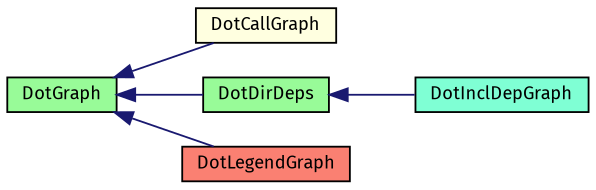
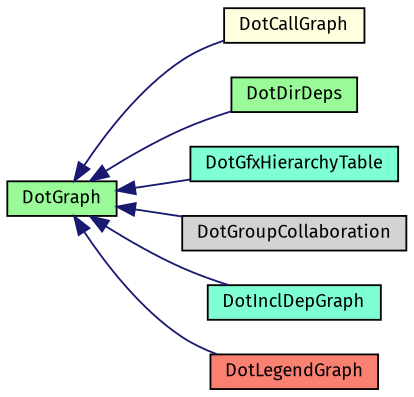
(381, 95) -> (165, 260)
none -> (294, 164)
none -> (294, 233)
